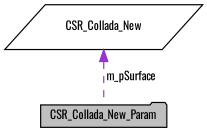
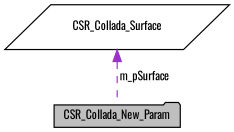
(104, 27) -> (117, 27)
